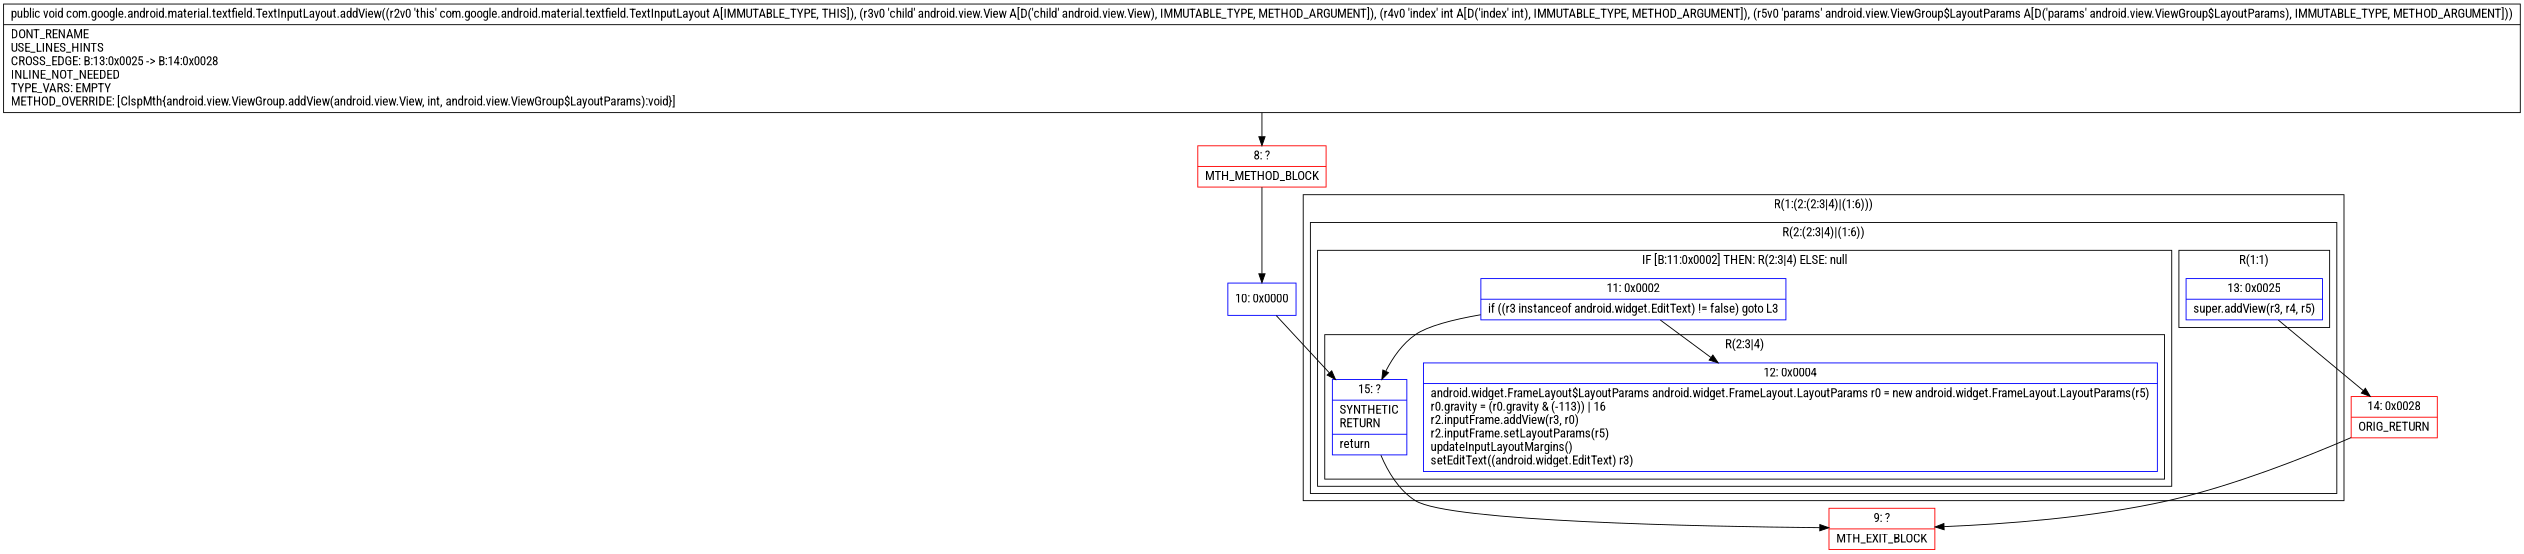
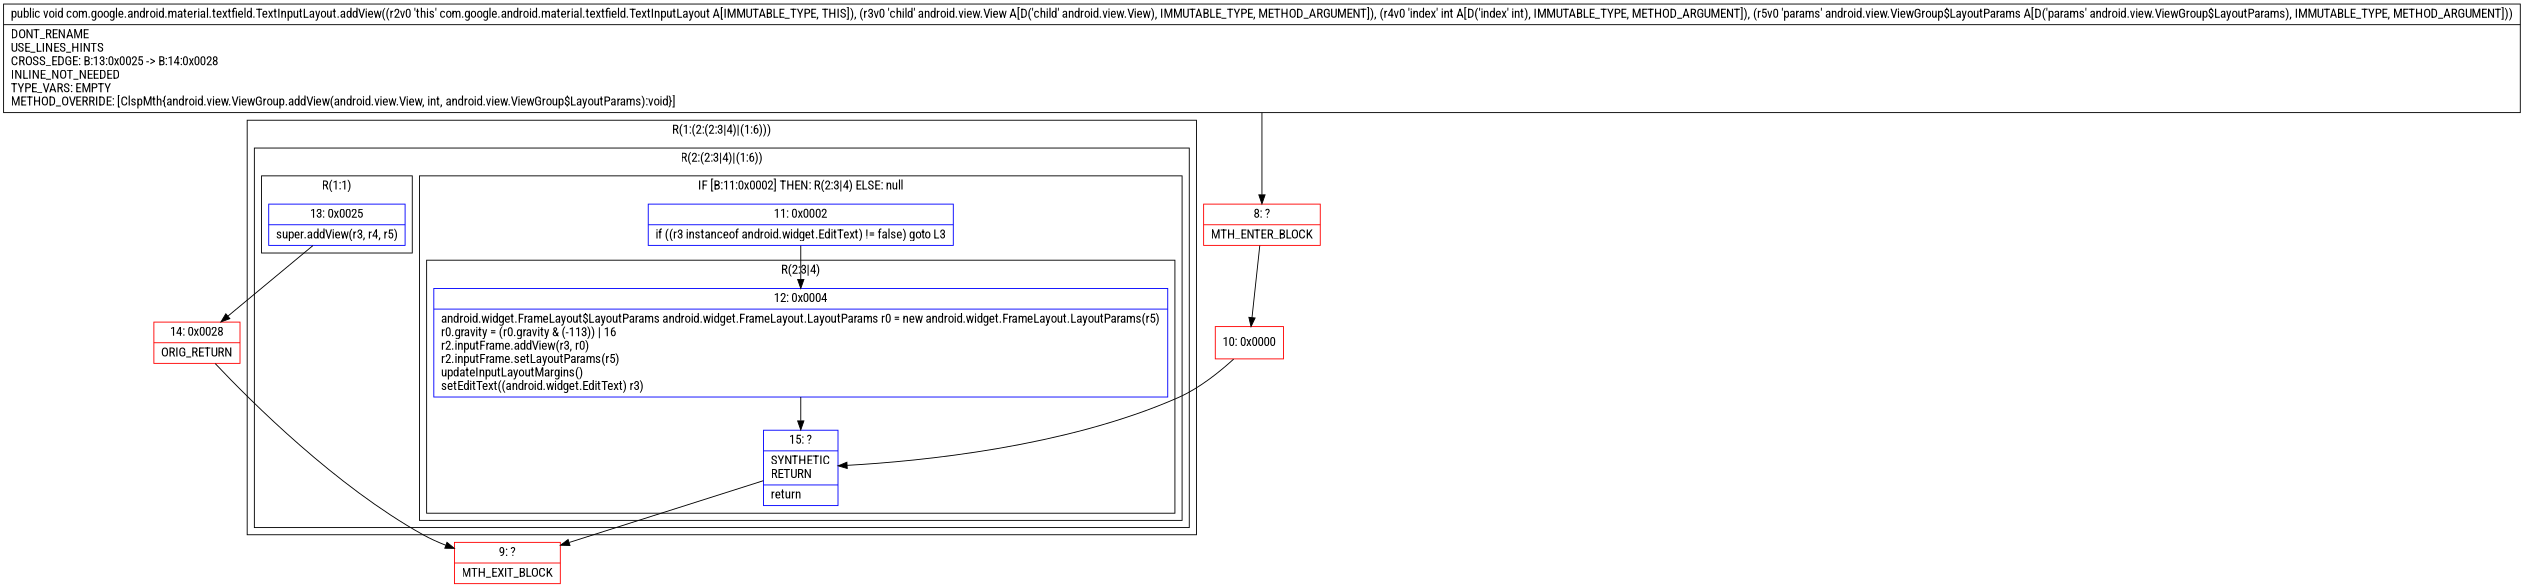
(1262, 176) -> (1262, 235)
(1262, 299) -> (1249, 343)
(1427, 328) -> (801, 409)
